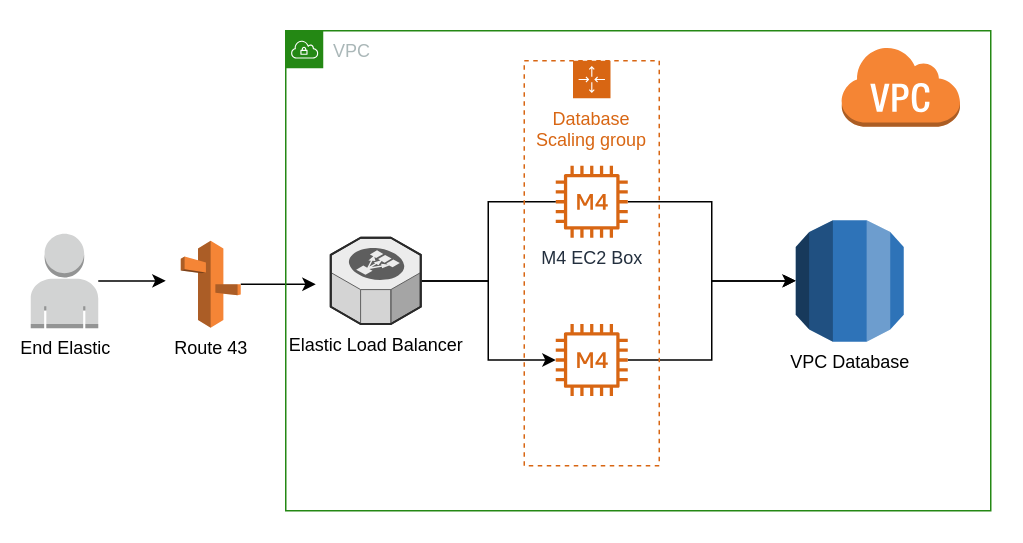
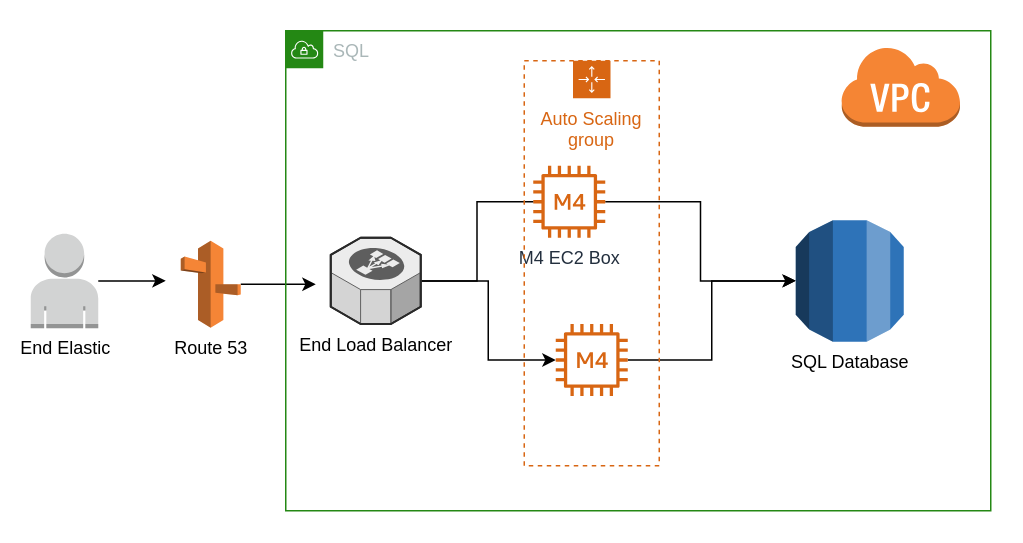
(349, 52) -> (349, 52)
(592, 130) -> (592, 130)
(592, 202) -> (569, 202)
(377, 346) -> (377, 346)
(212, 349) -> (212, 349)
(851, 363) -> (851, 363)
